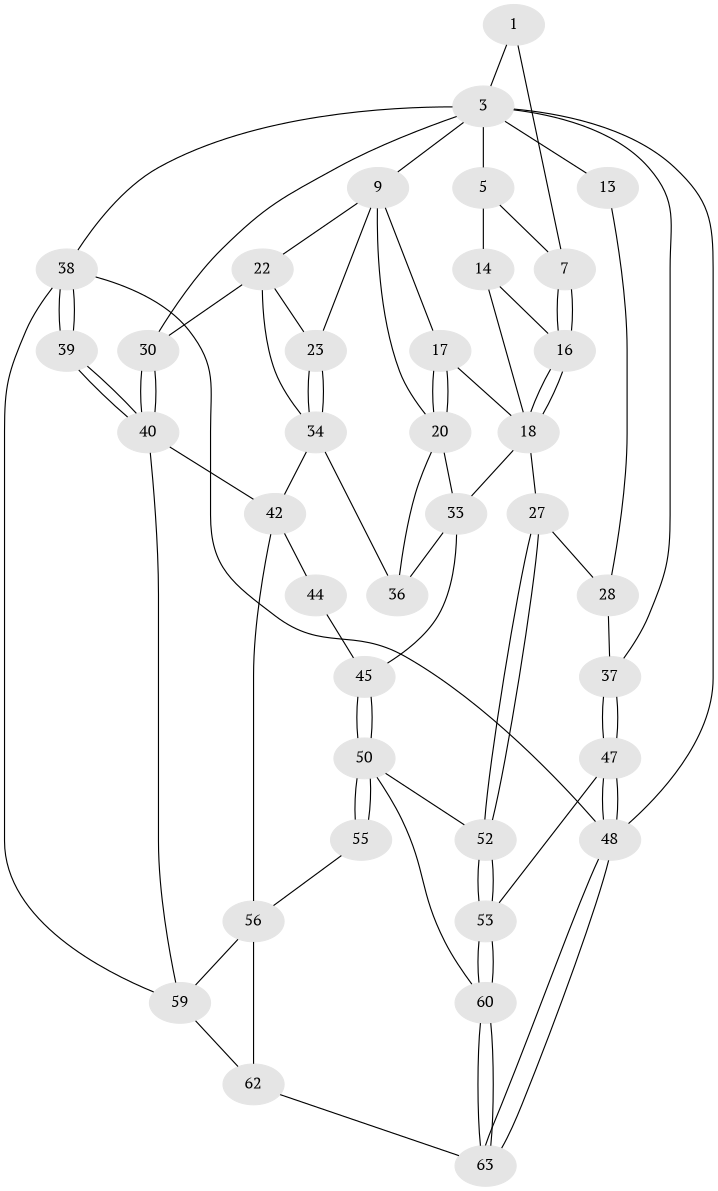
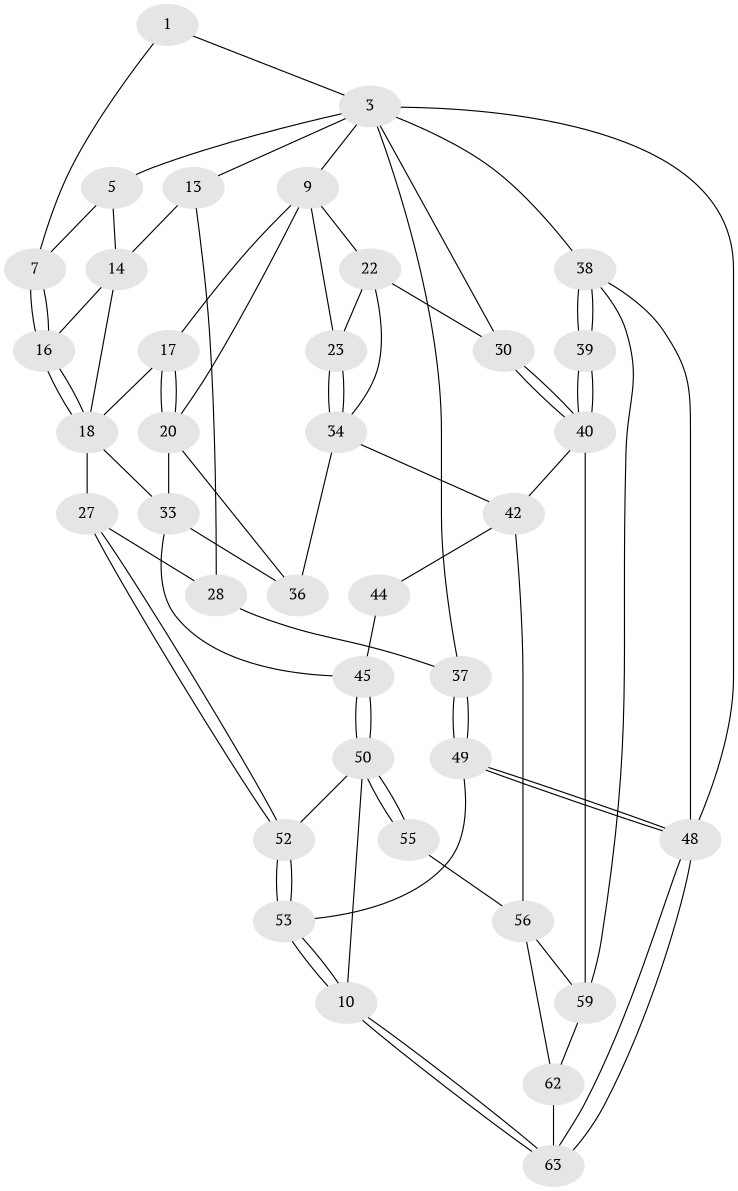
none -> (155, 229)
(610, 758) -> (461, 758)
(486, 1003) -> (346, 1003)
